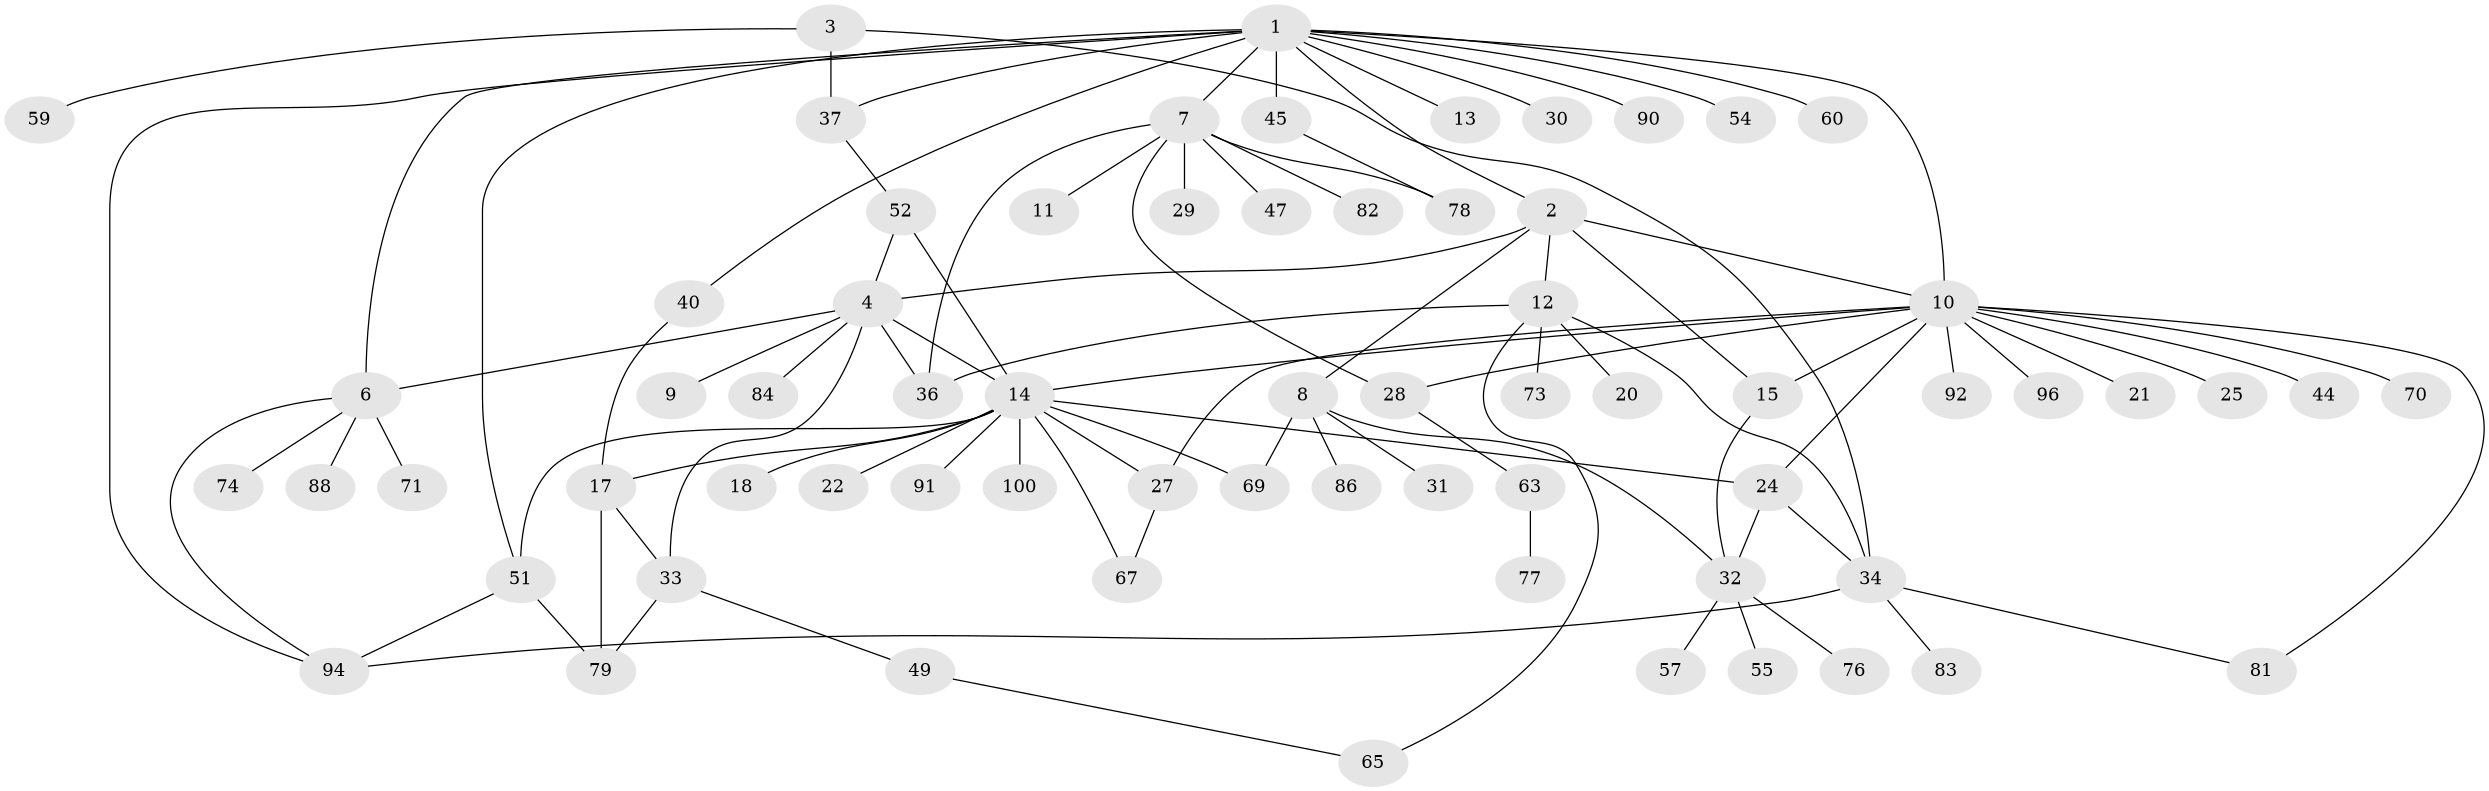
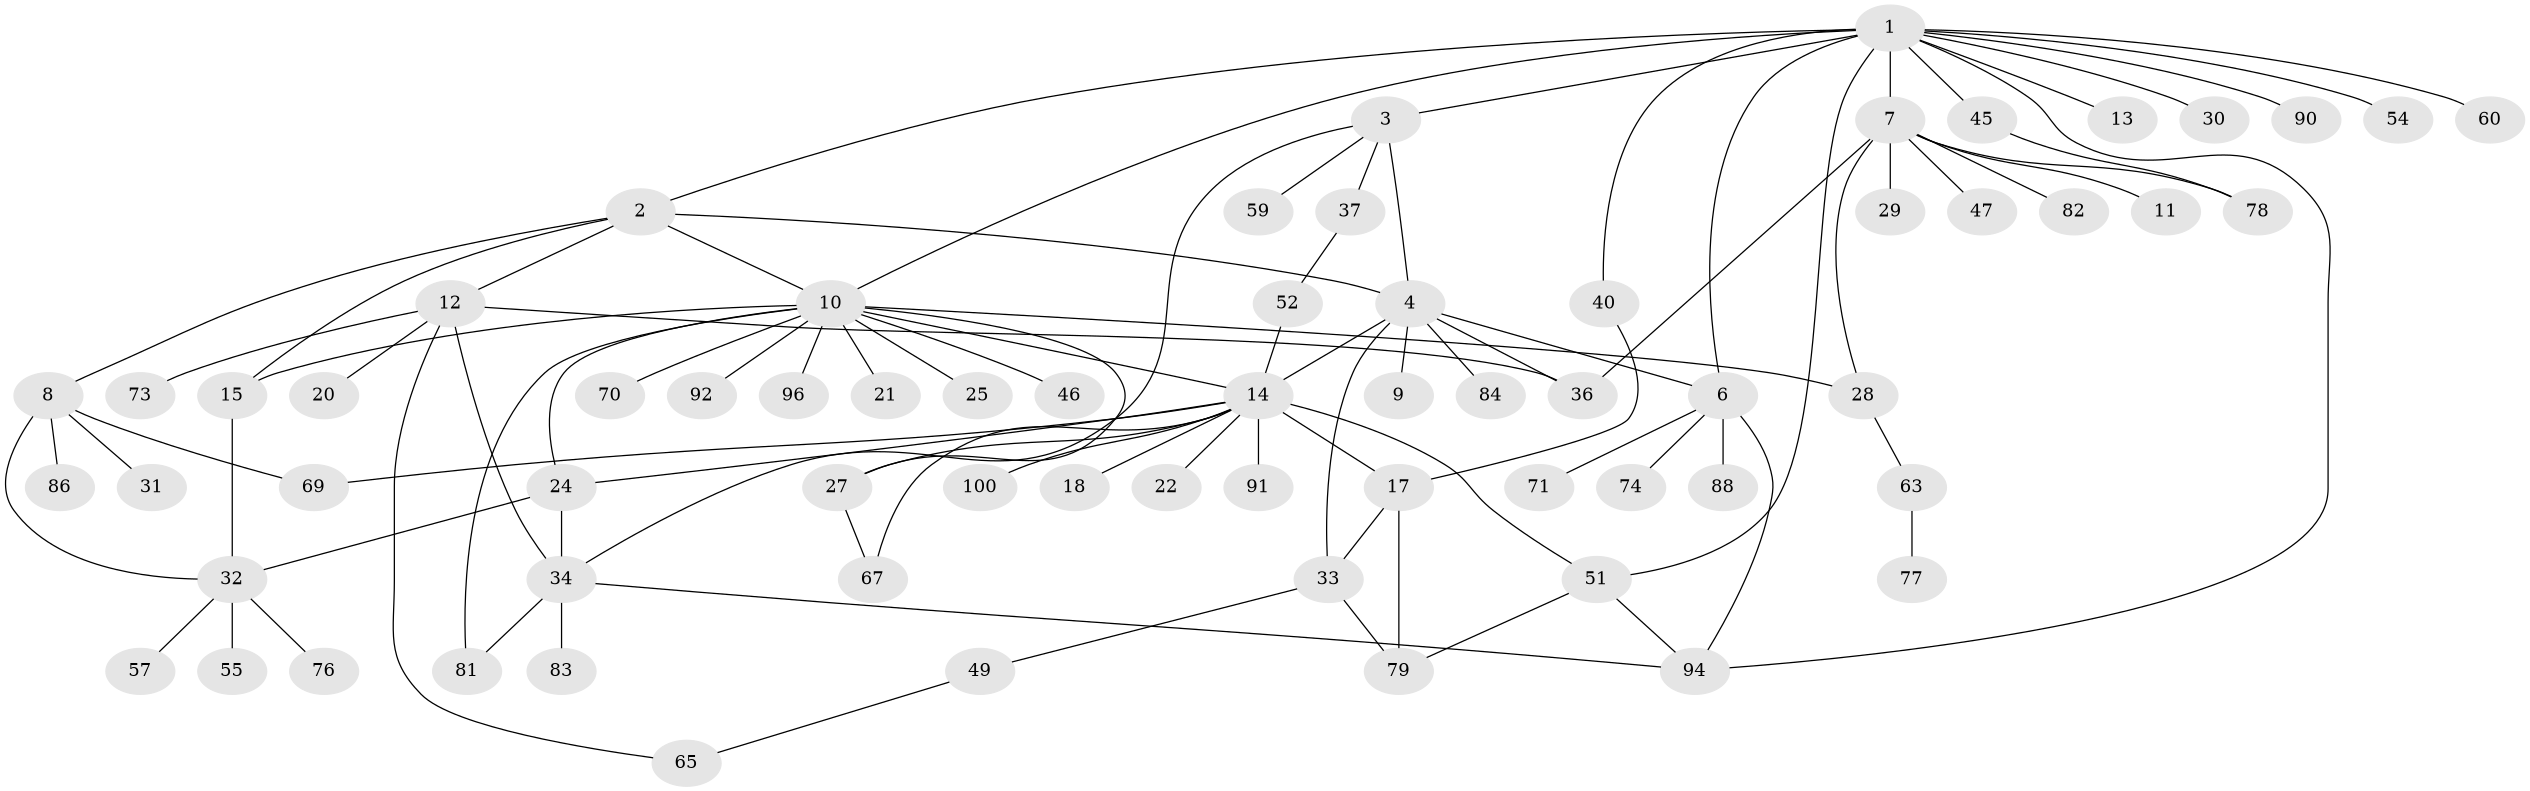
(1049, 60) -> (1638, 74)
(885, 258) -> (1399, 212)
(2324, 396) -> (1070, 396)
